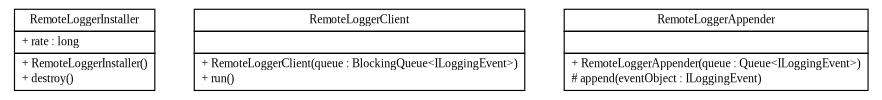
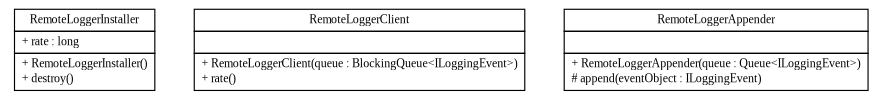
(218, 79) -> (219, 79)
